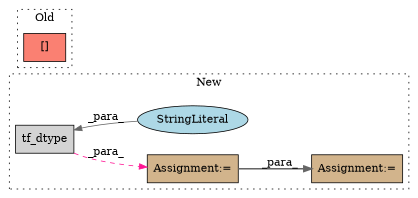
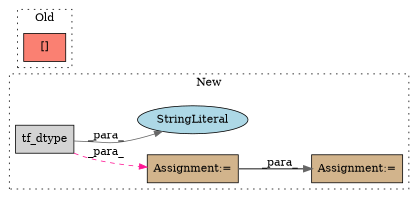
(110, 124) -> (115, 143)
